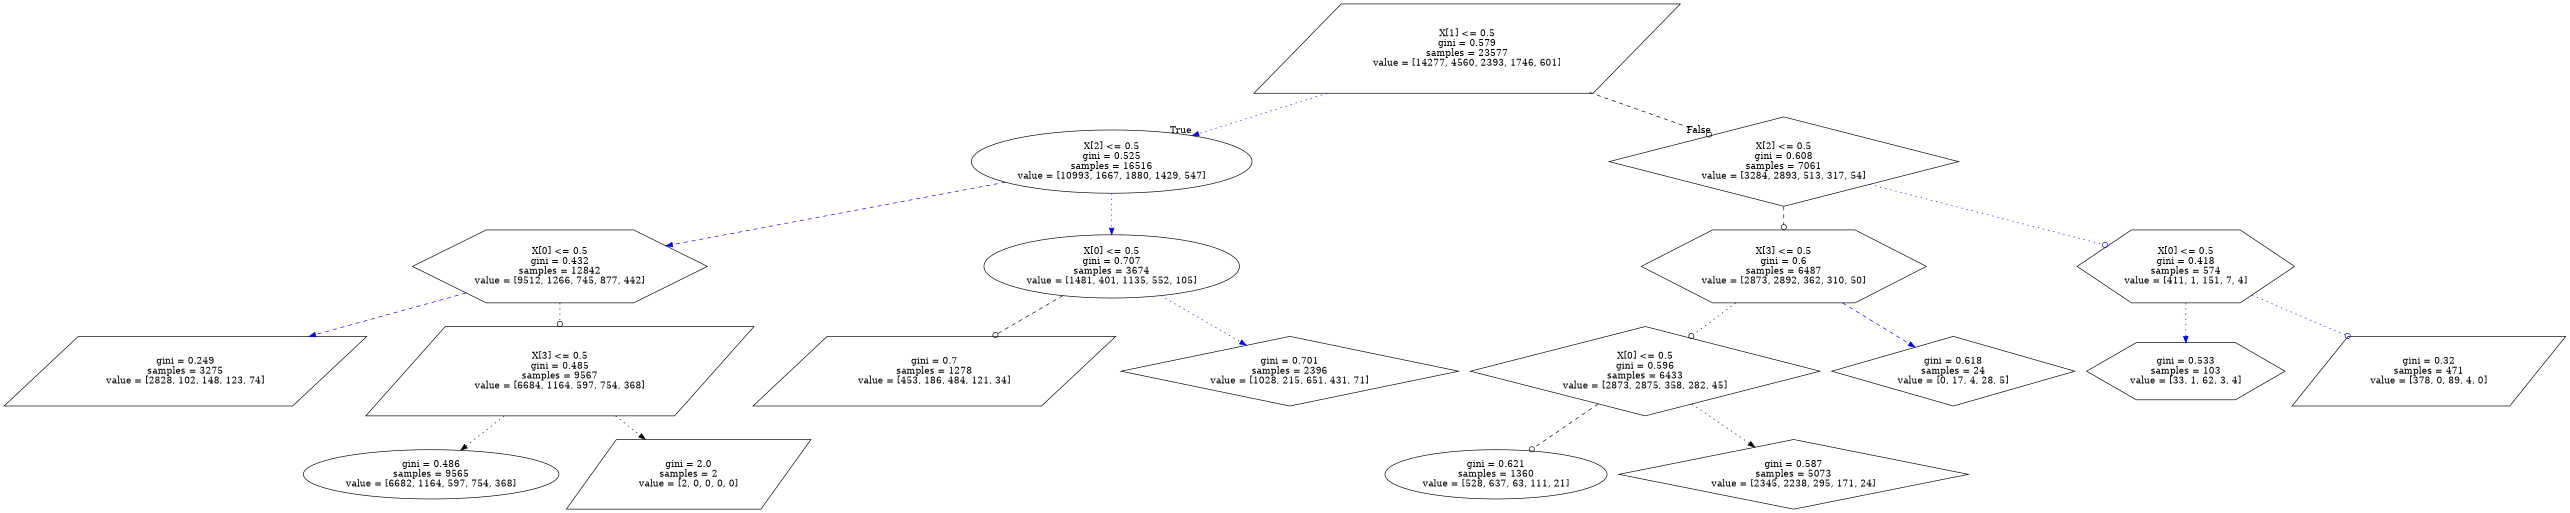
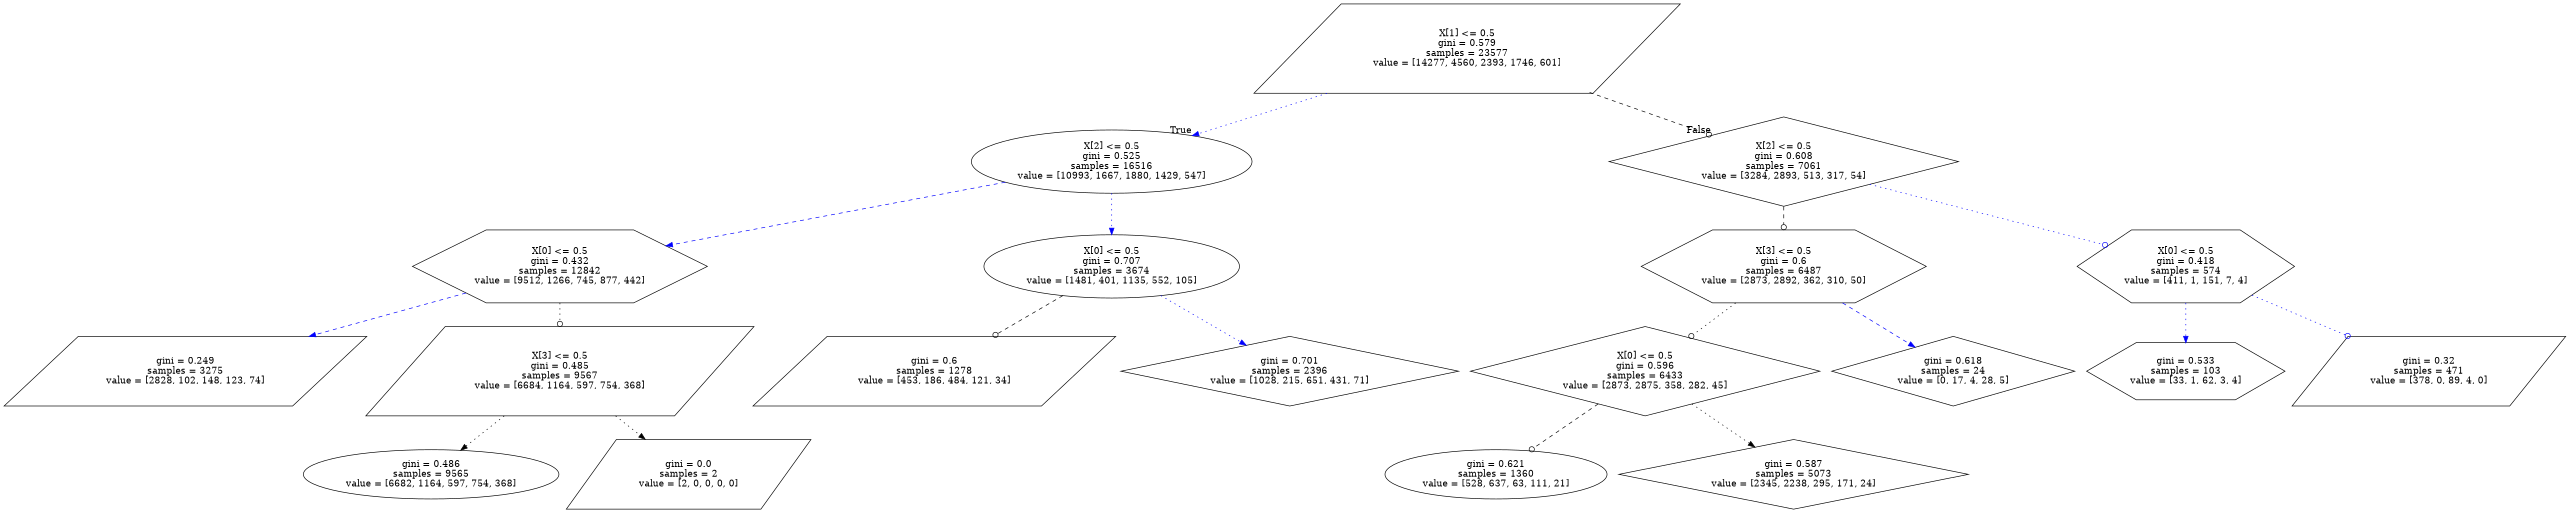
(934, 371) -> (934, 371)
(689, 474) -> (689, 474)
